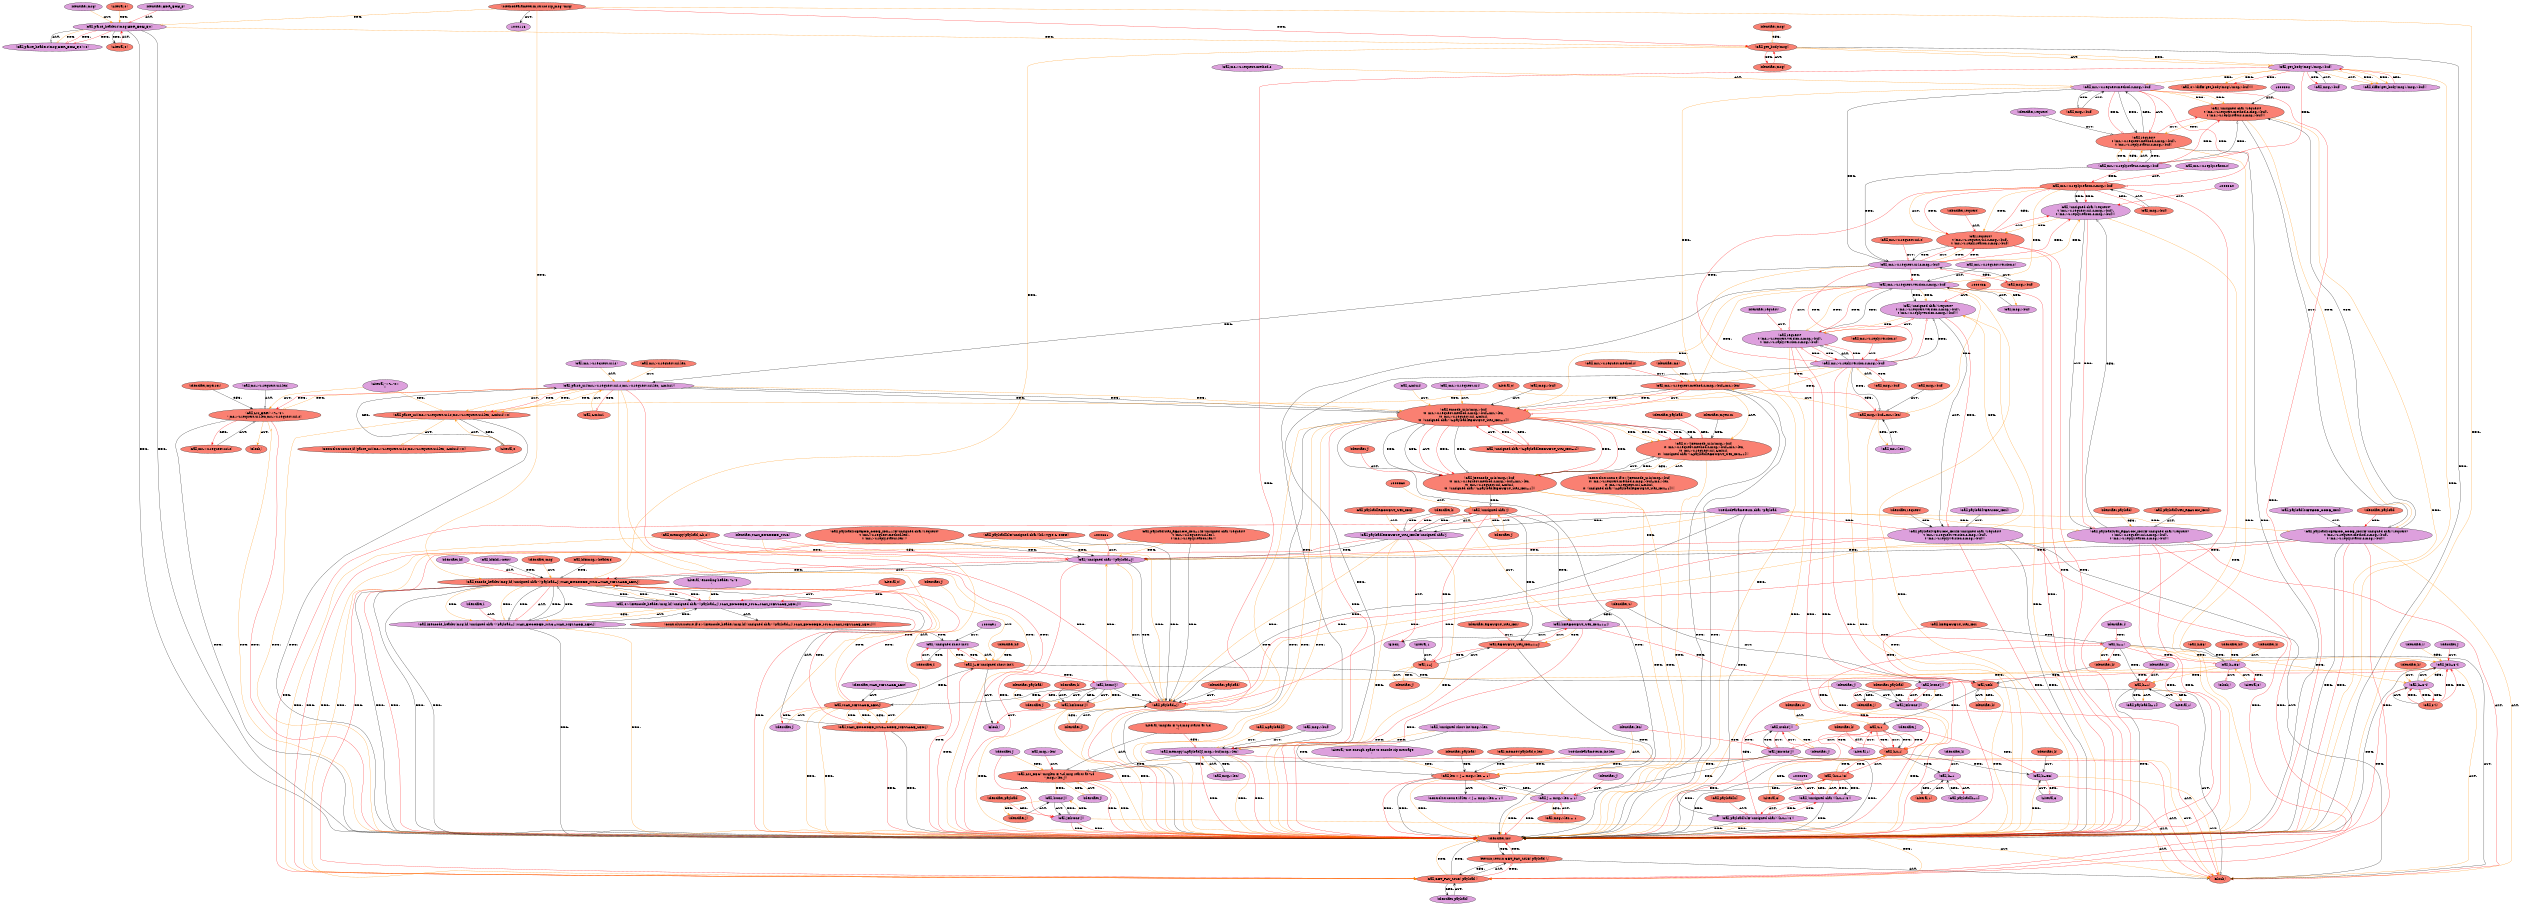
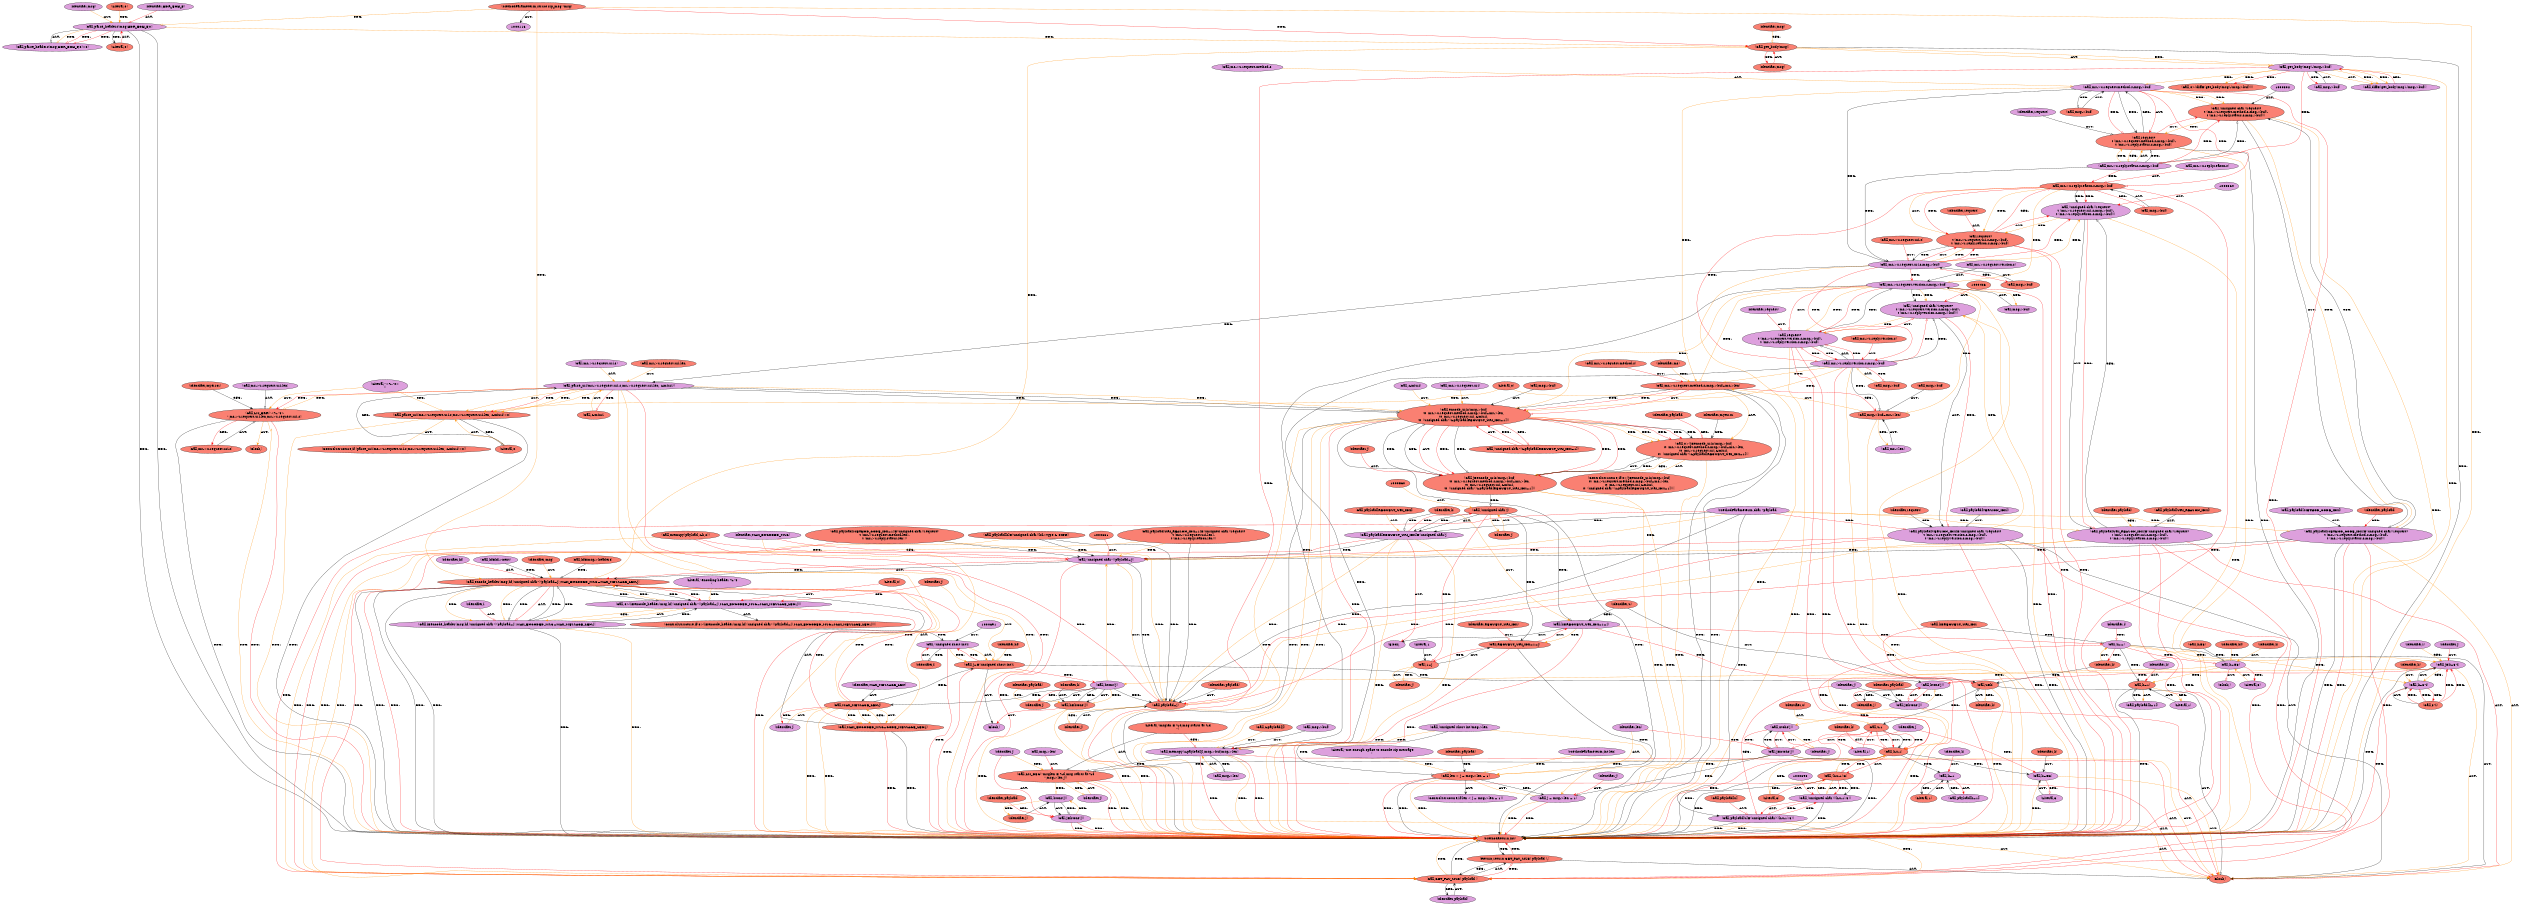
(1521, 752) -> none
(1561, 819) -> none
(1500, 839) -> (1500, 839)
